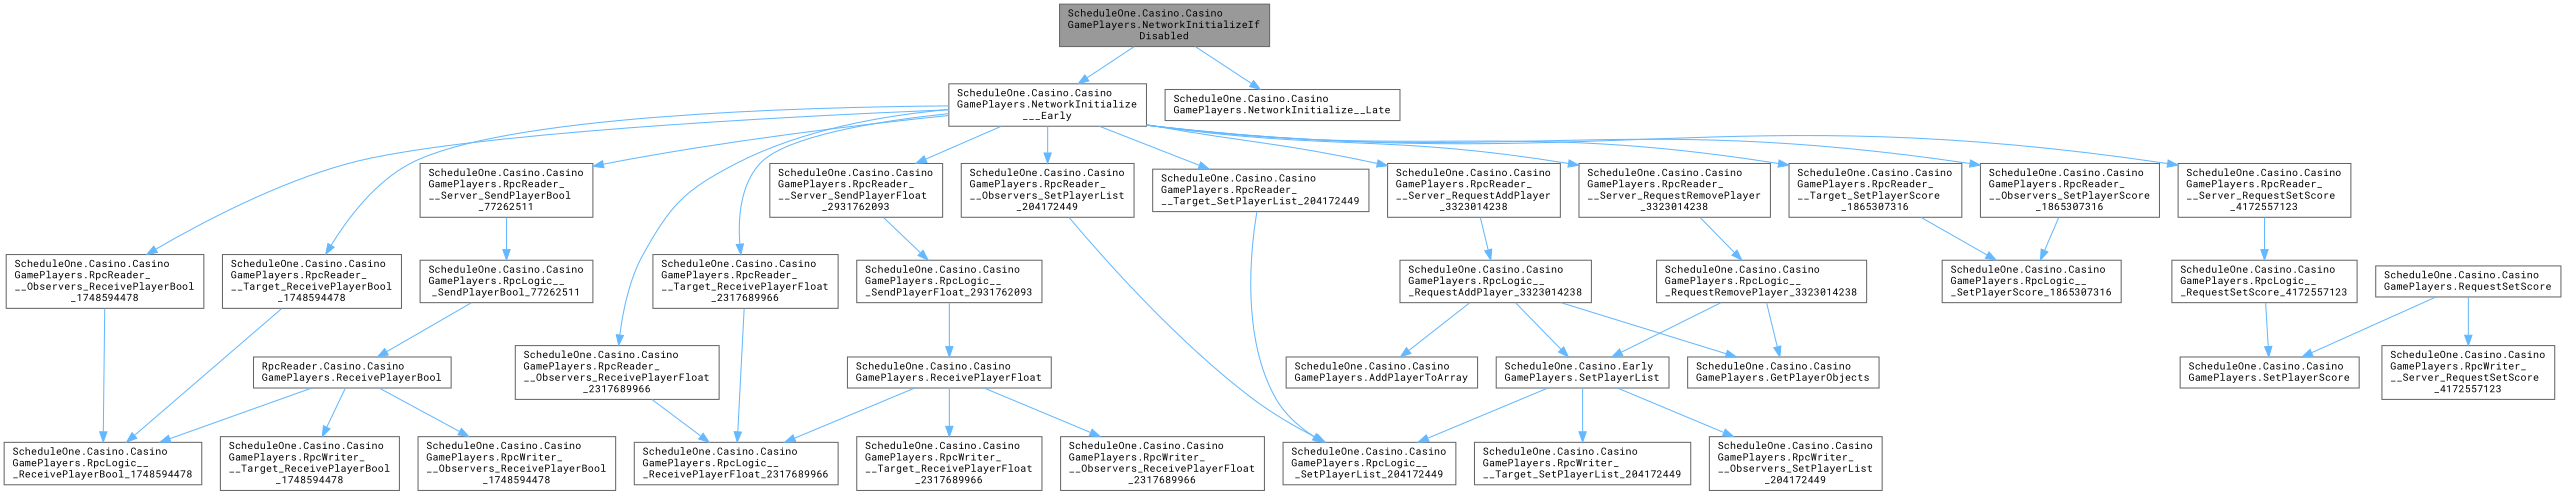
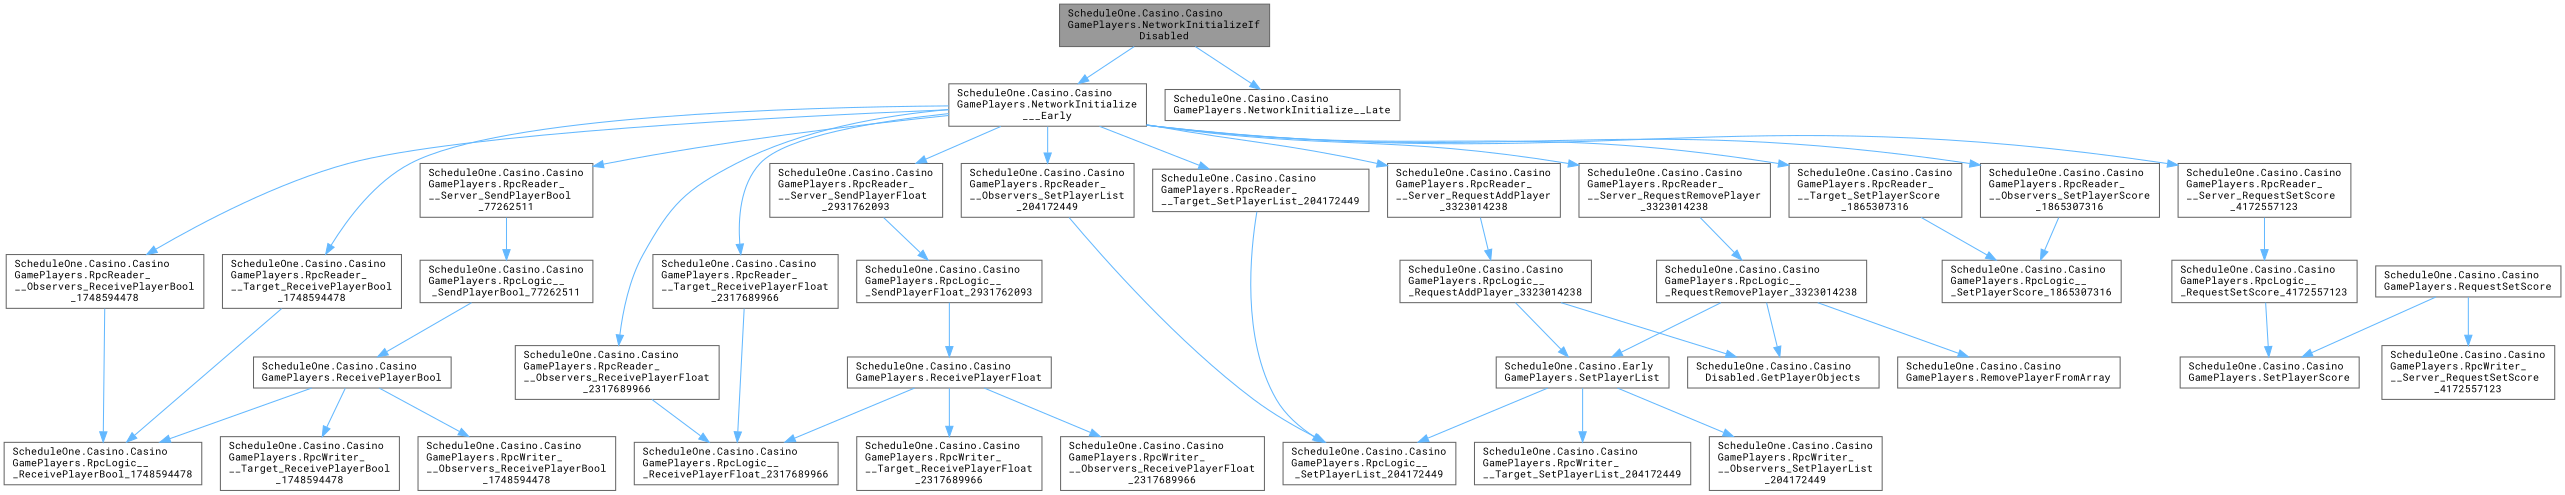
(352, 373) -> (352, 373)
(1382, 373) -> none
(1783, 373) -> (1783, 373)
none -> (2009, 373)
